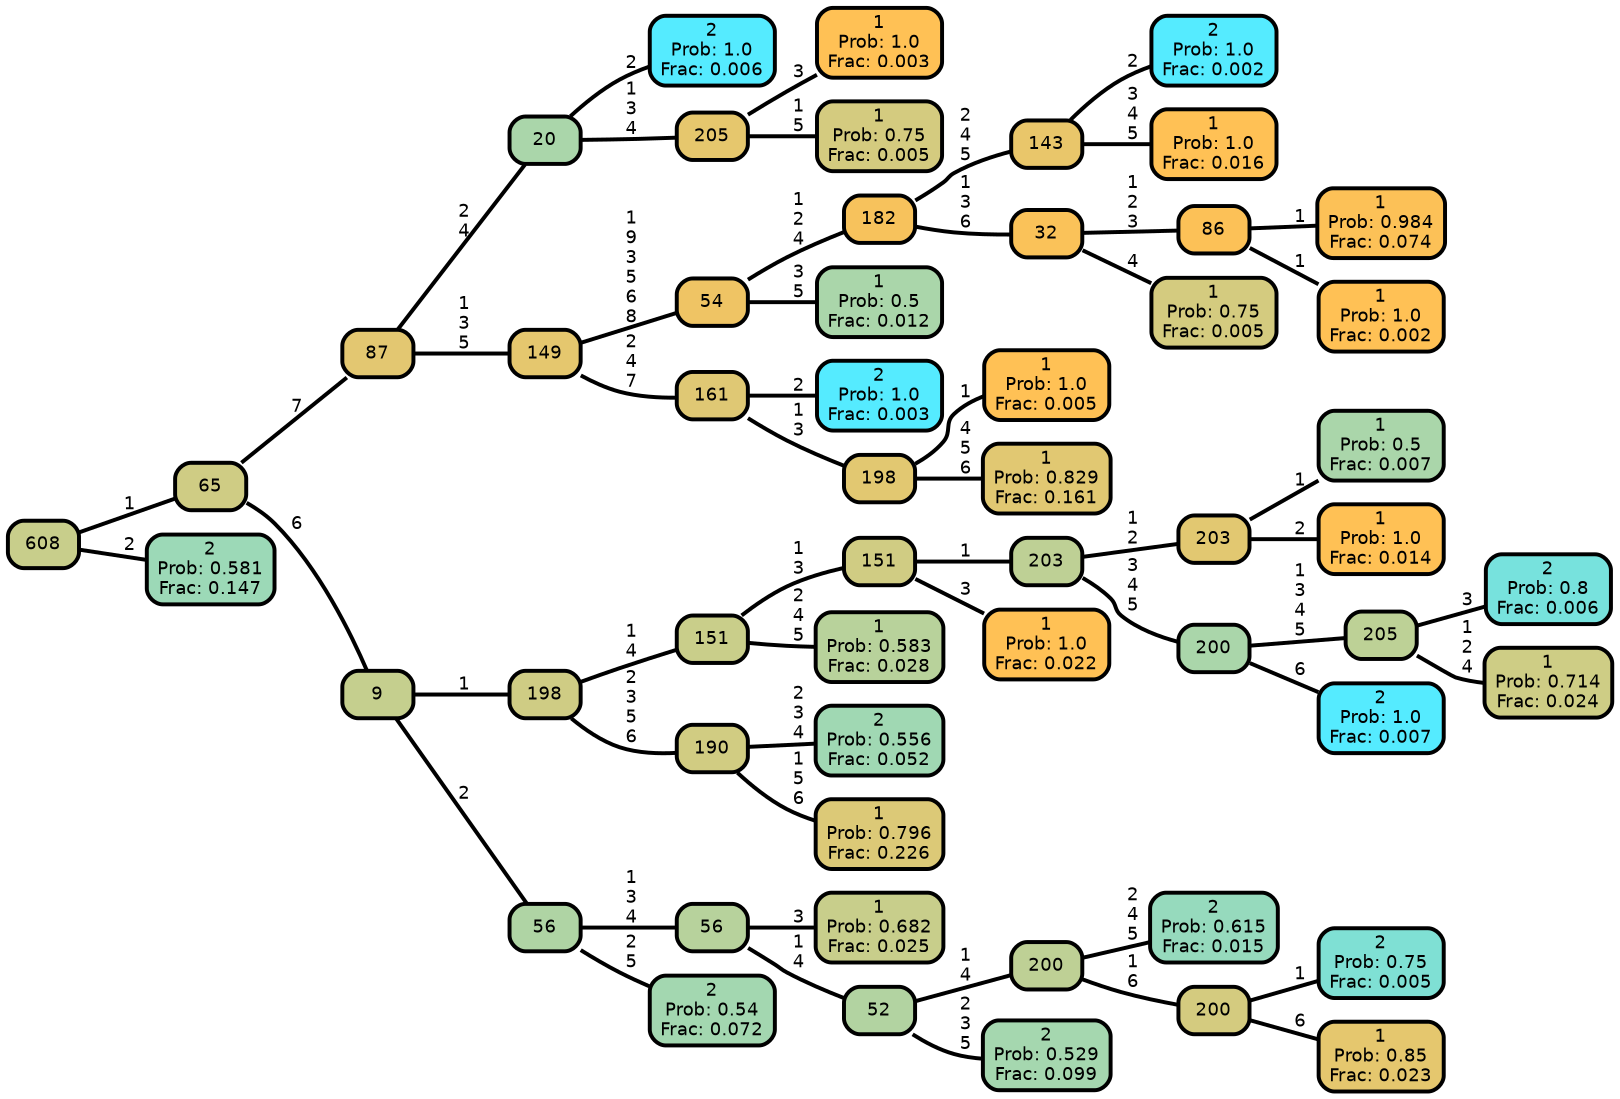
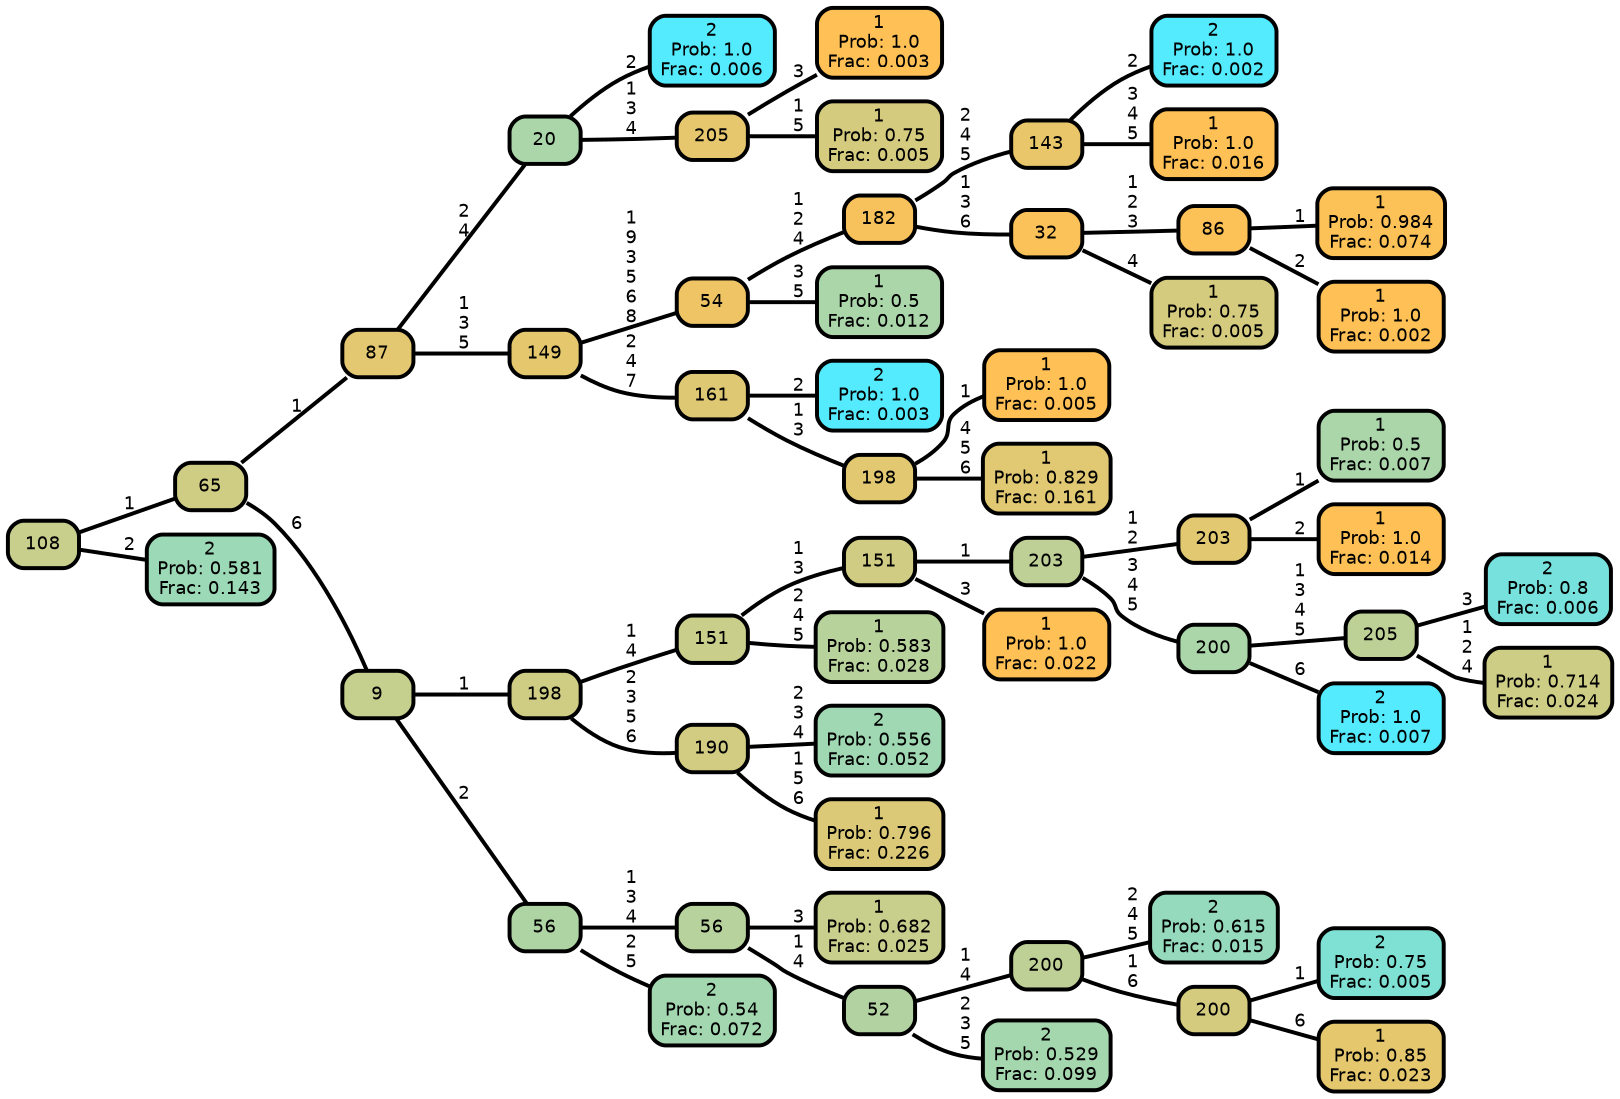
(1298, 262) -> (1298, 262)
(294, 407) -> (294, 407)
(43, 544) -> (43, 544)
(211, 569) -> (211, 569)
